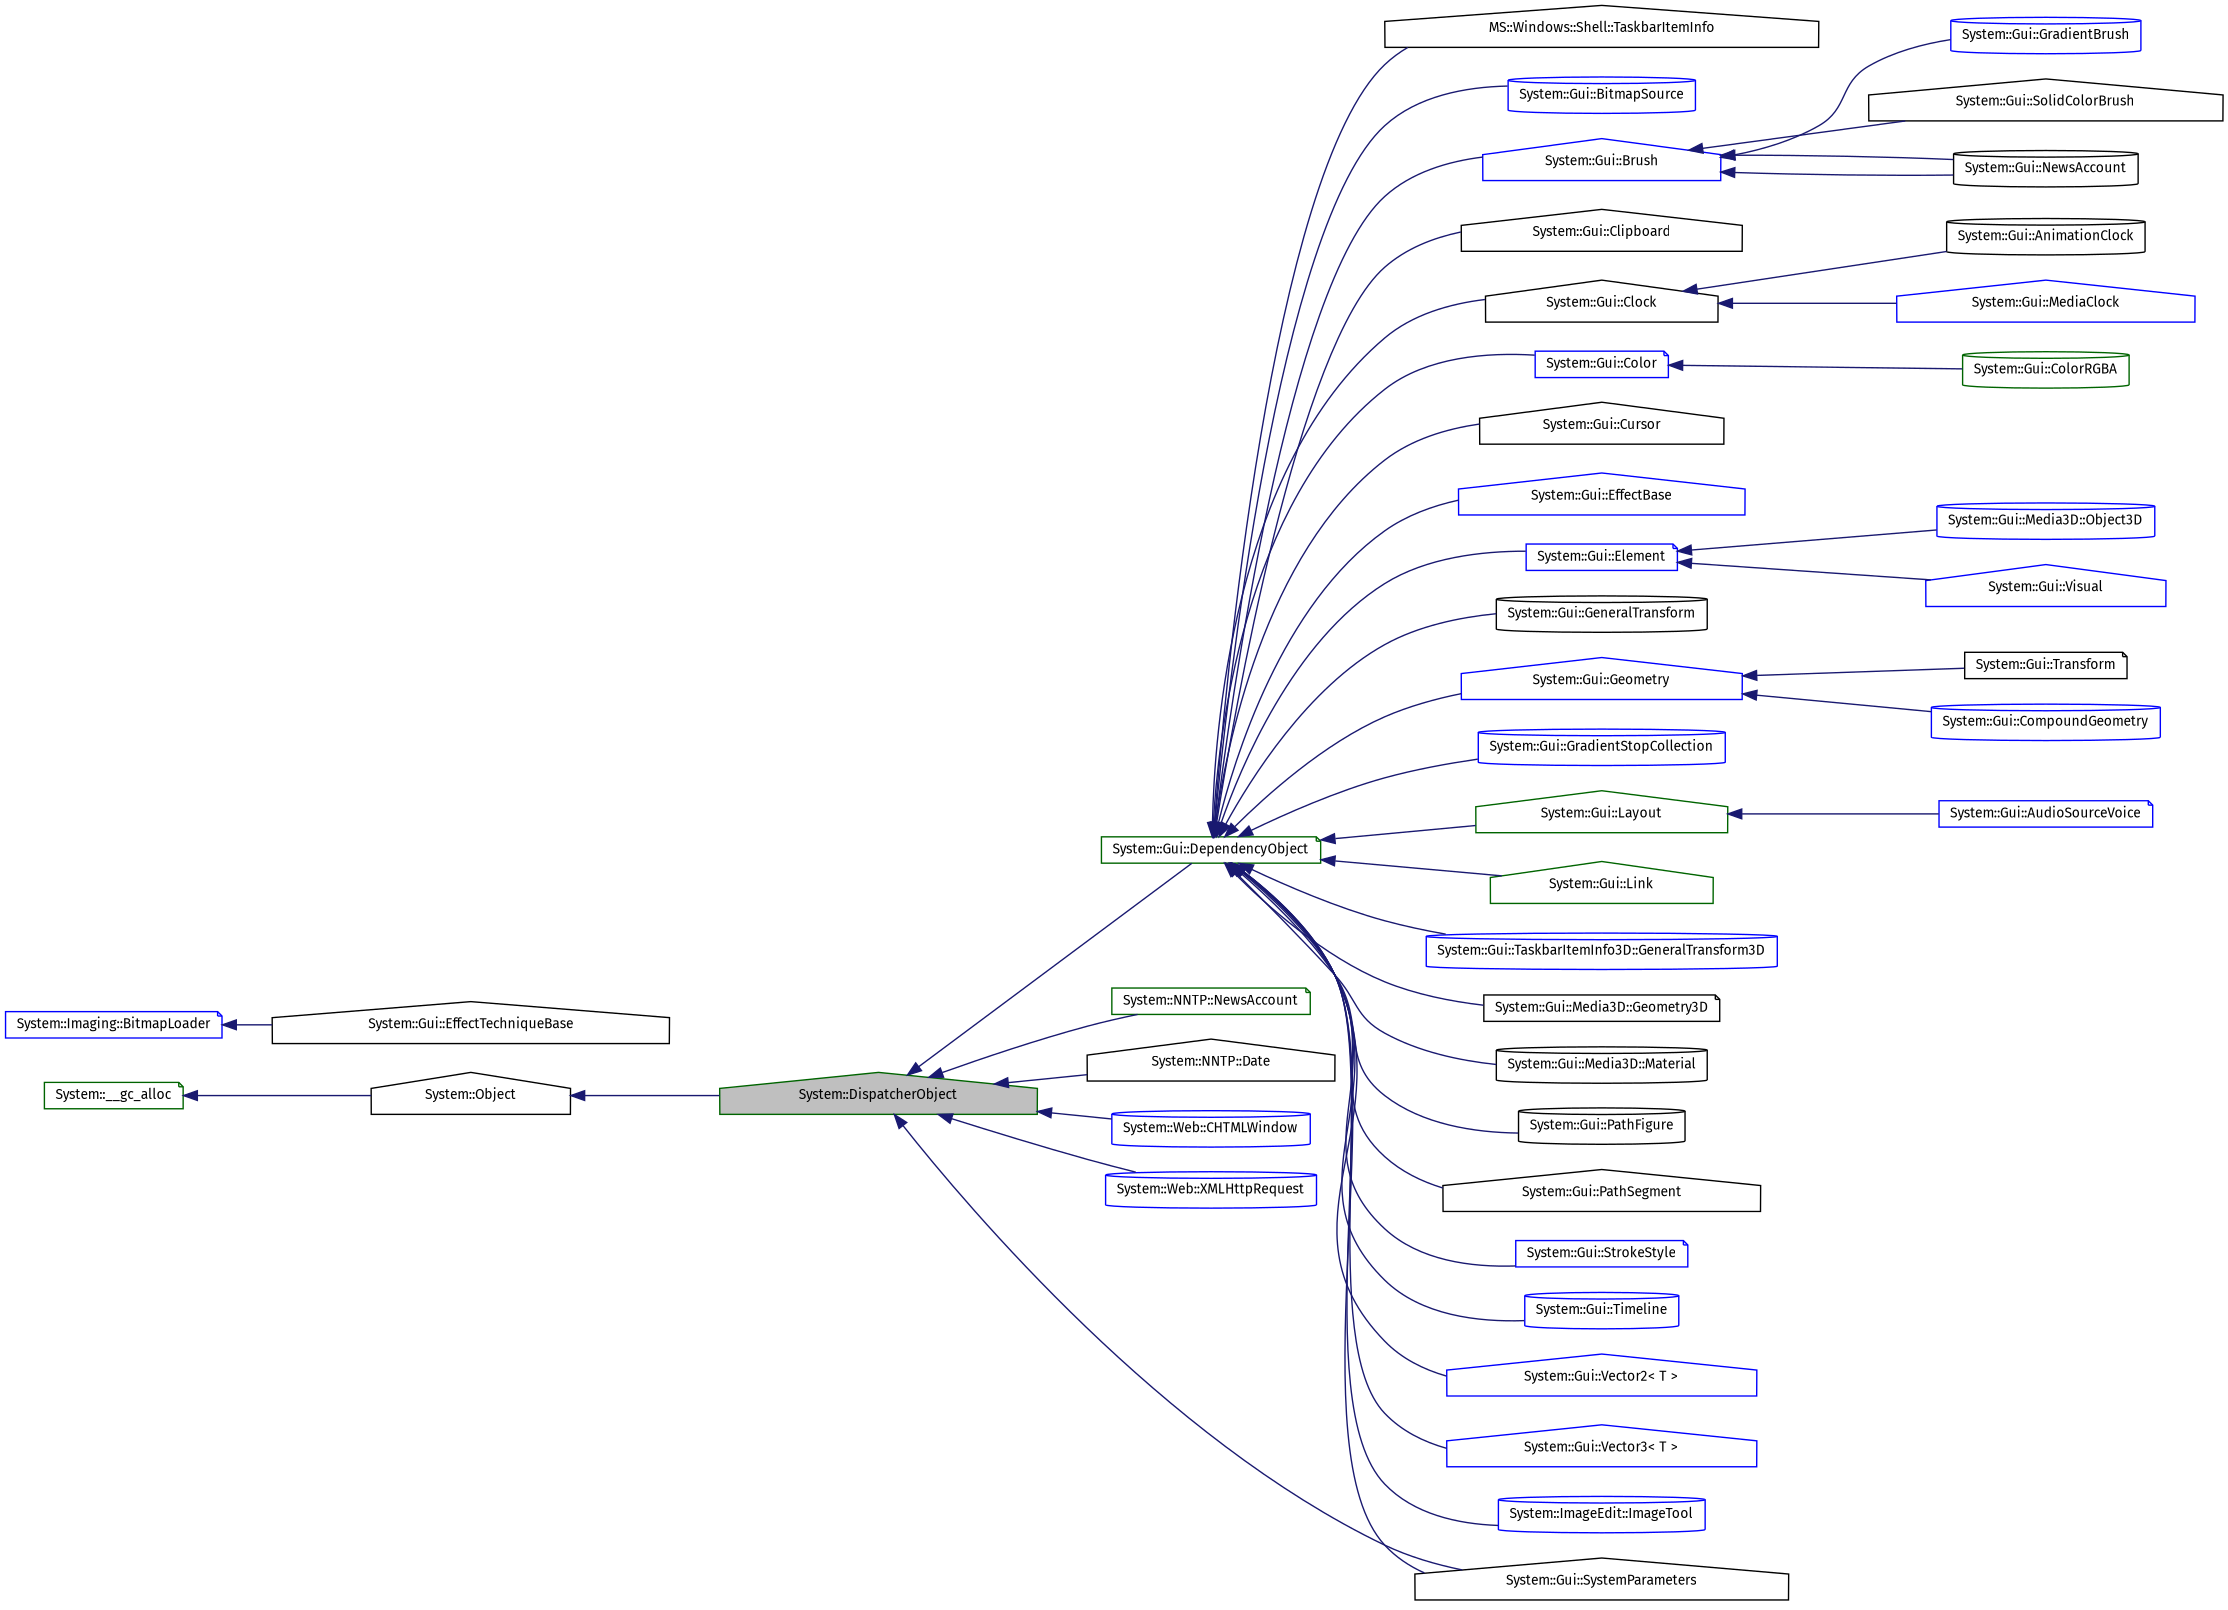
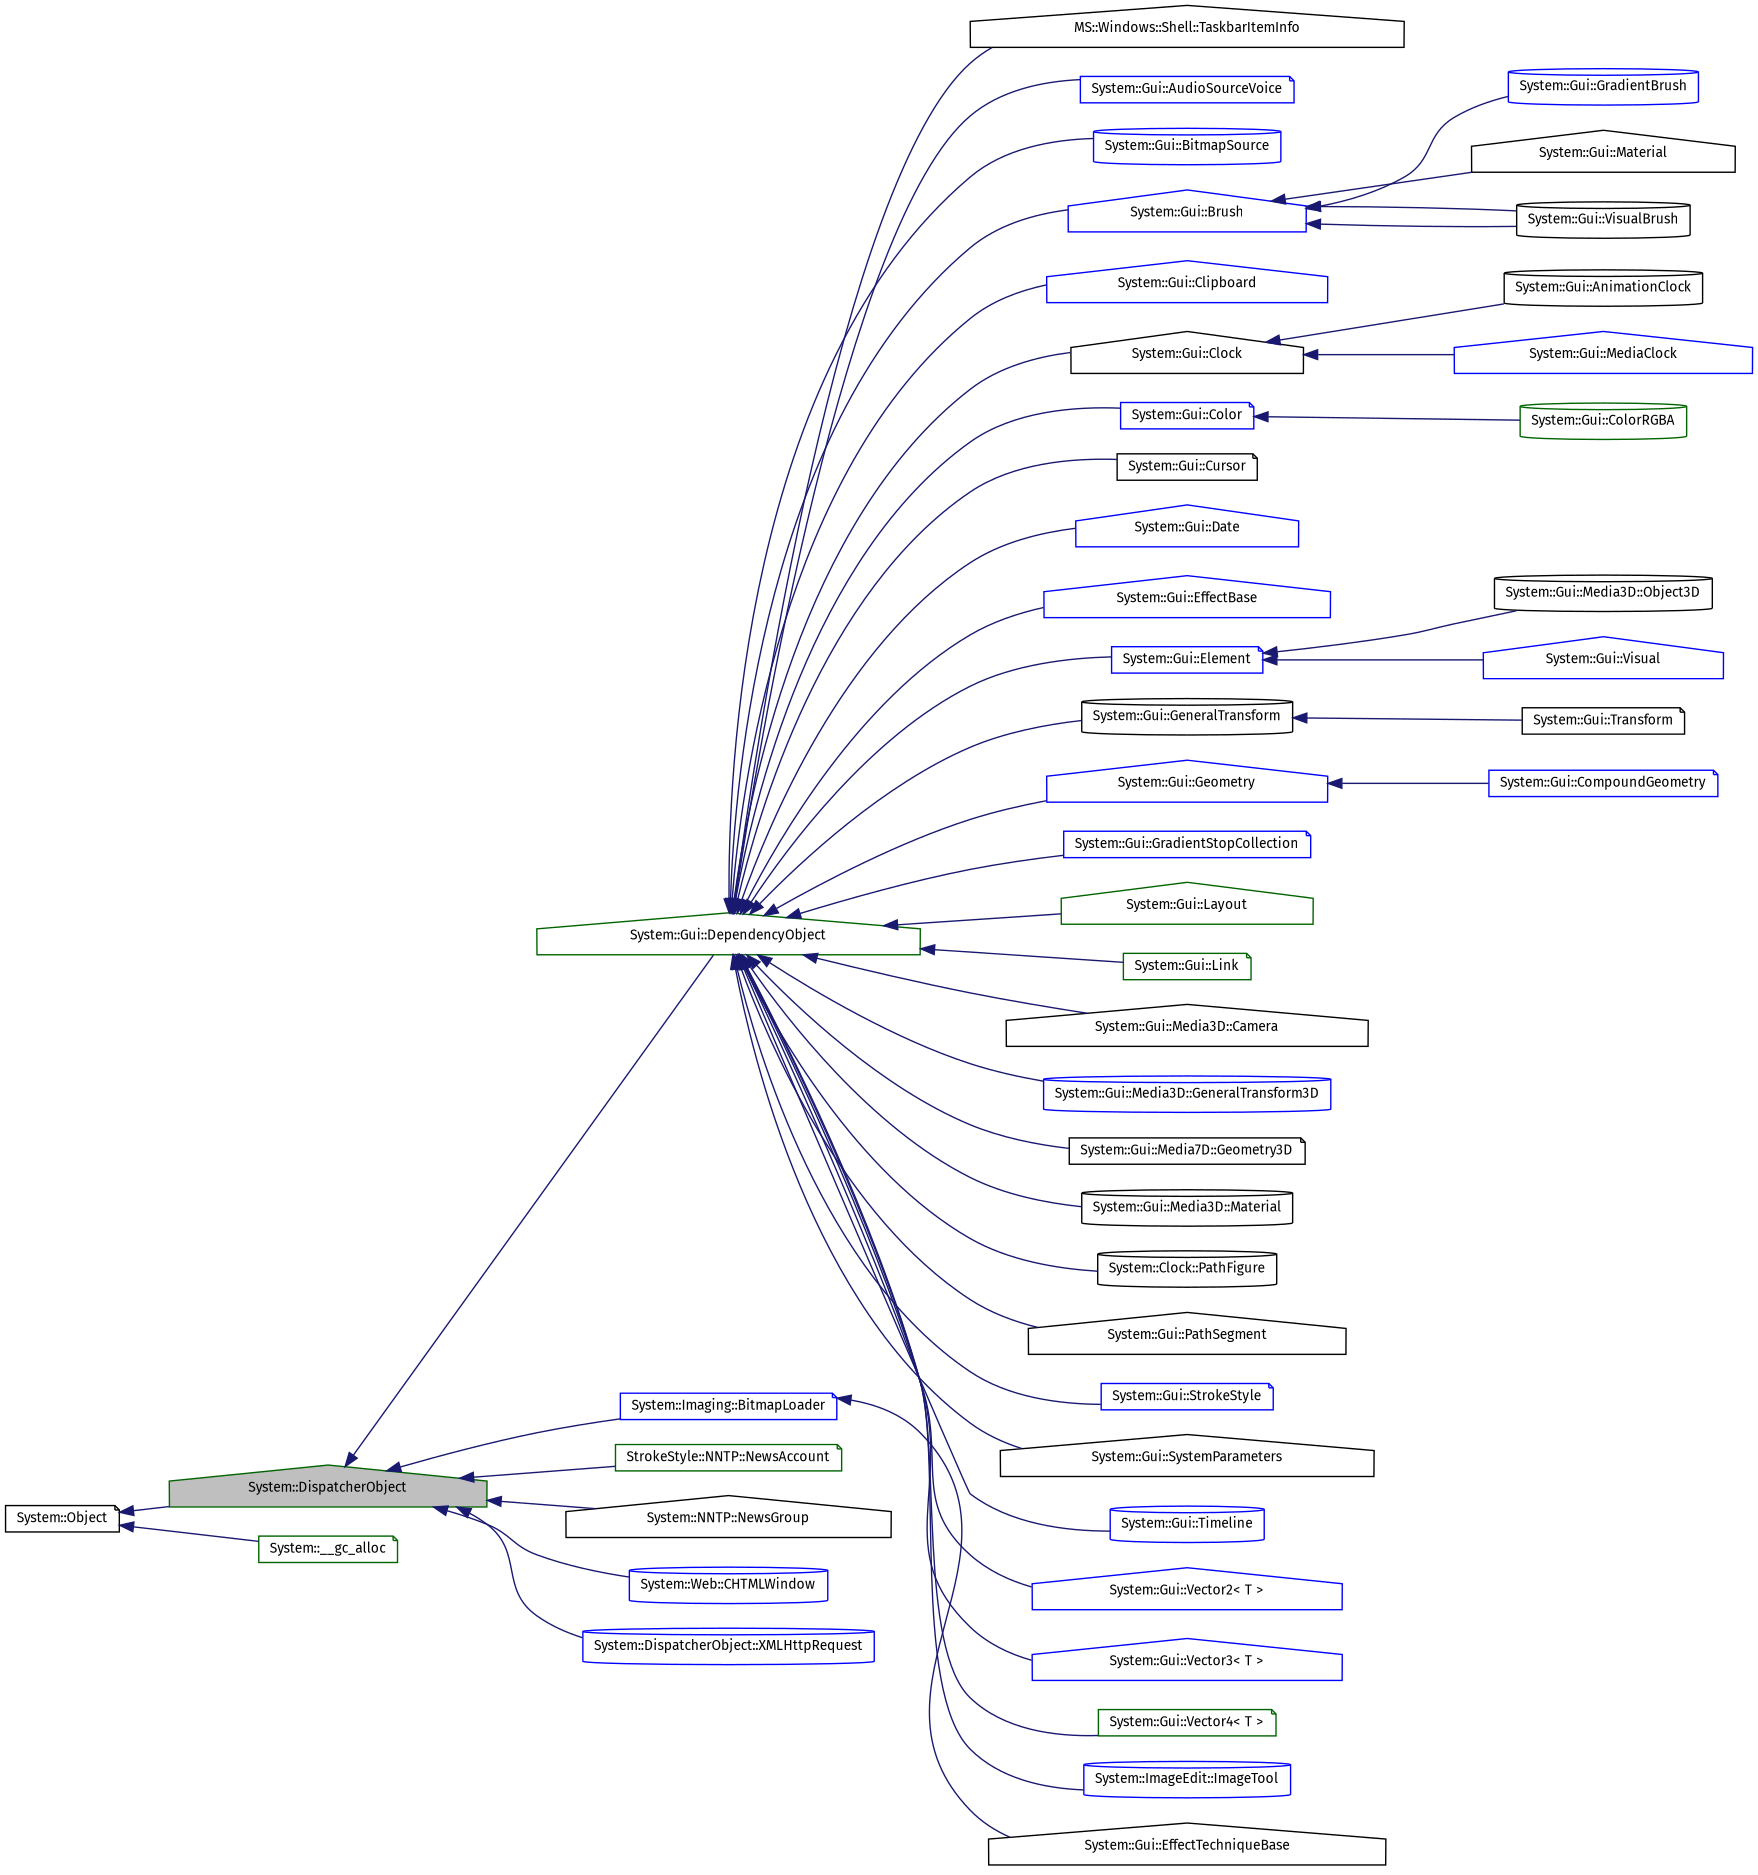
(2046, 102) -> (1603, 153)
(2046, 169) -> (1603, 220)
(1602, 233) -> (1187, 284)
(1602, 425) -> (1187, 467)
(2046, 521) -> (1603, 593)
none -> (1187, 528)
(1861, 672) -> (1414, 719)
(2046, 722) -> (1603, 783)
(1602, 747) -> (1187, 844)
(1840, 814) -> (842, 391)
(1211, 850) -> (729, 936)
(1602, 885) -> (1187, 967)
(1602, 951) -> (1187, 1094)
(1211, 1001) -> (729, 1458)
(1602, 1008) -> (1187, 1151)
none -> (1187, 1028)
(1211, 1062) -> (729, 1519)
(284, 1096) -> (196, 1534)
(471, 1096) -> (62, 1519)
(1602, 1126) -> (1187, 1269)
(1211, 1190) -> (729, 1646)
(1153, 1388) -> (509, 1439)
none -> (1187, 1723)
